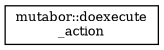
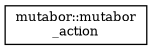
(82, 25) -> (76, 25)
